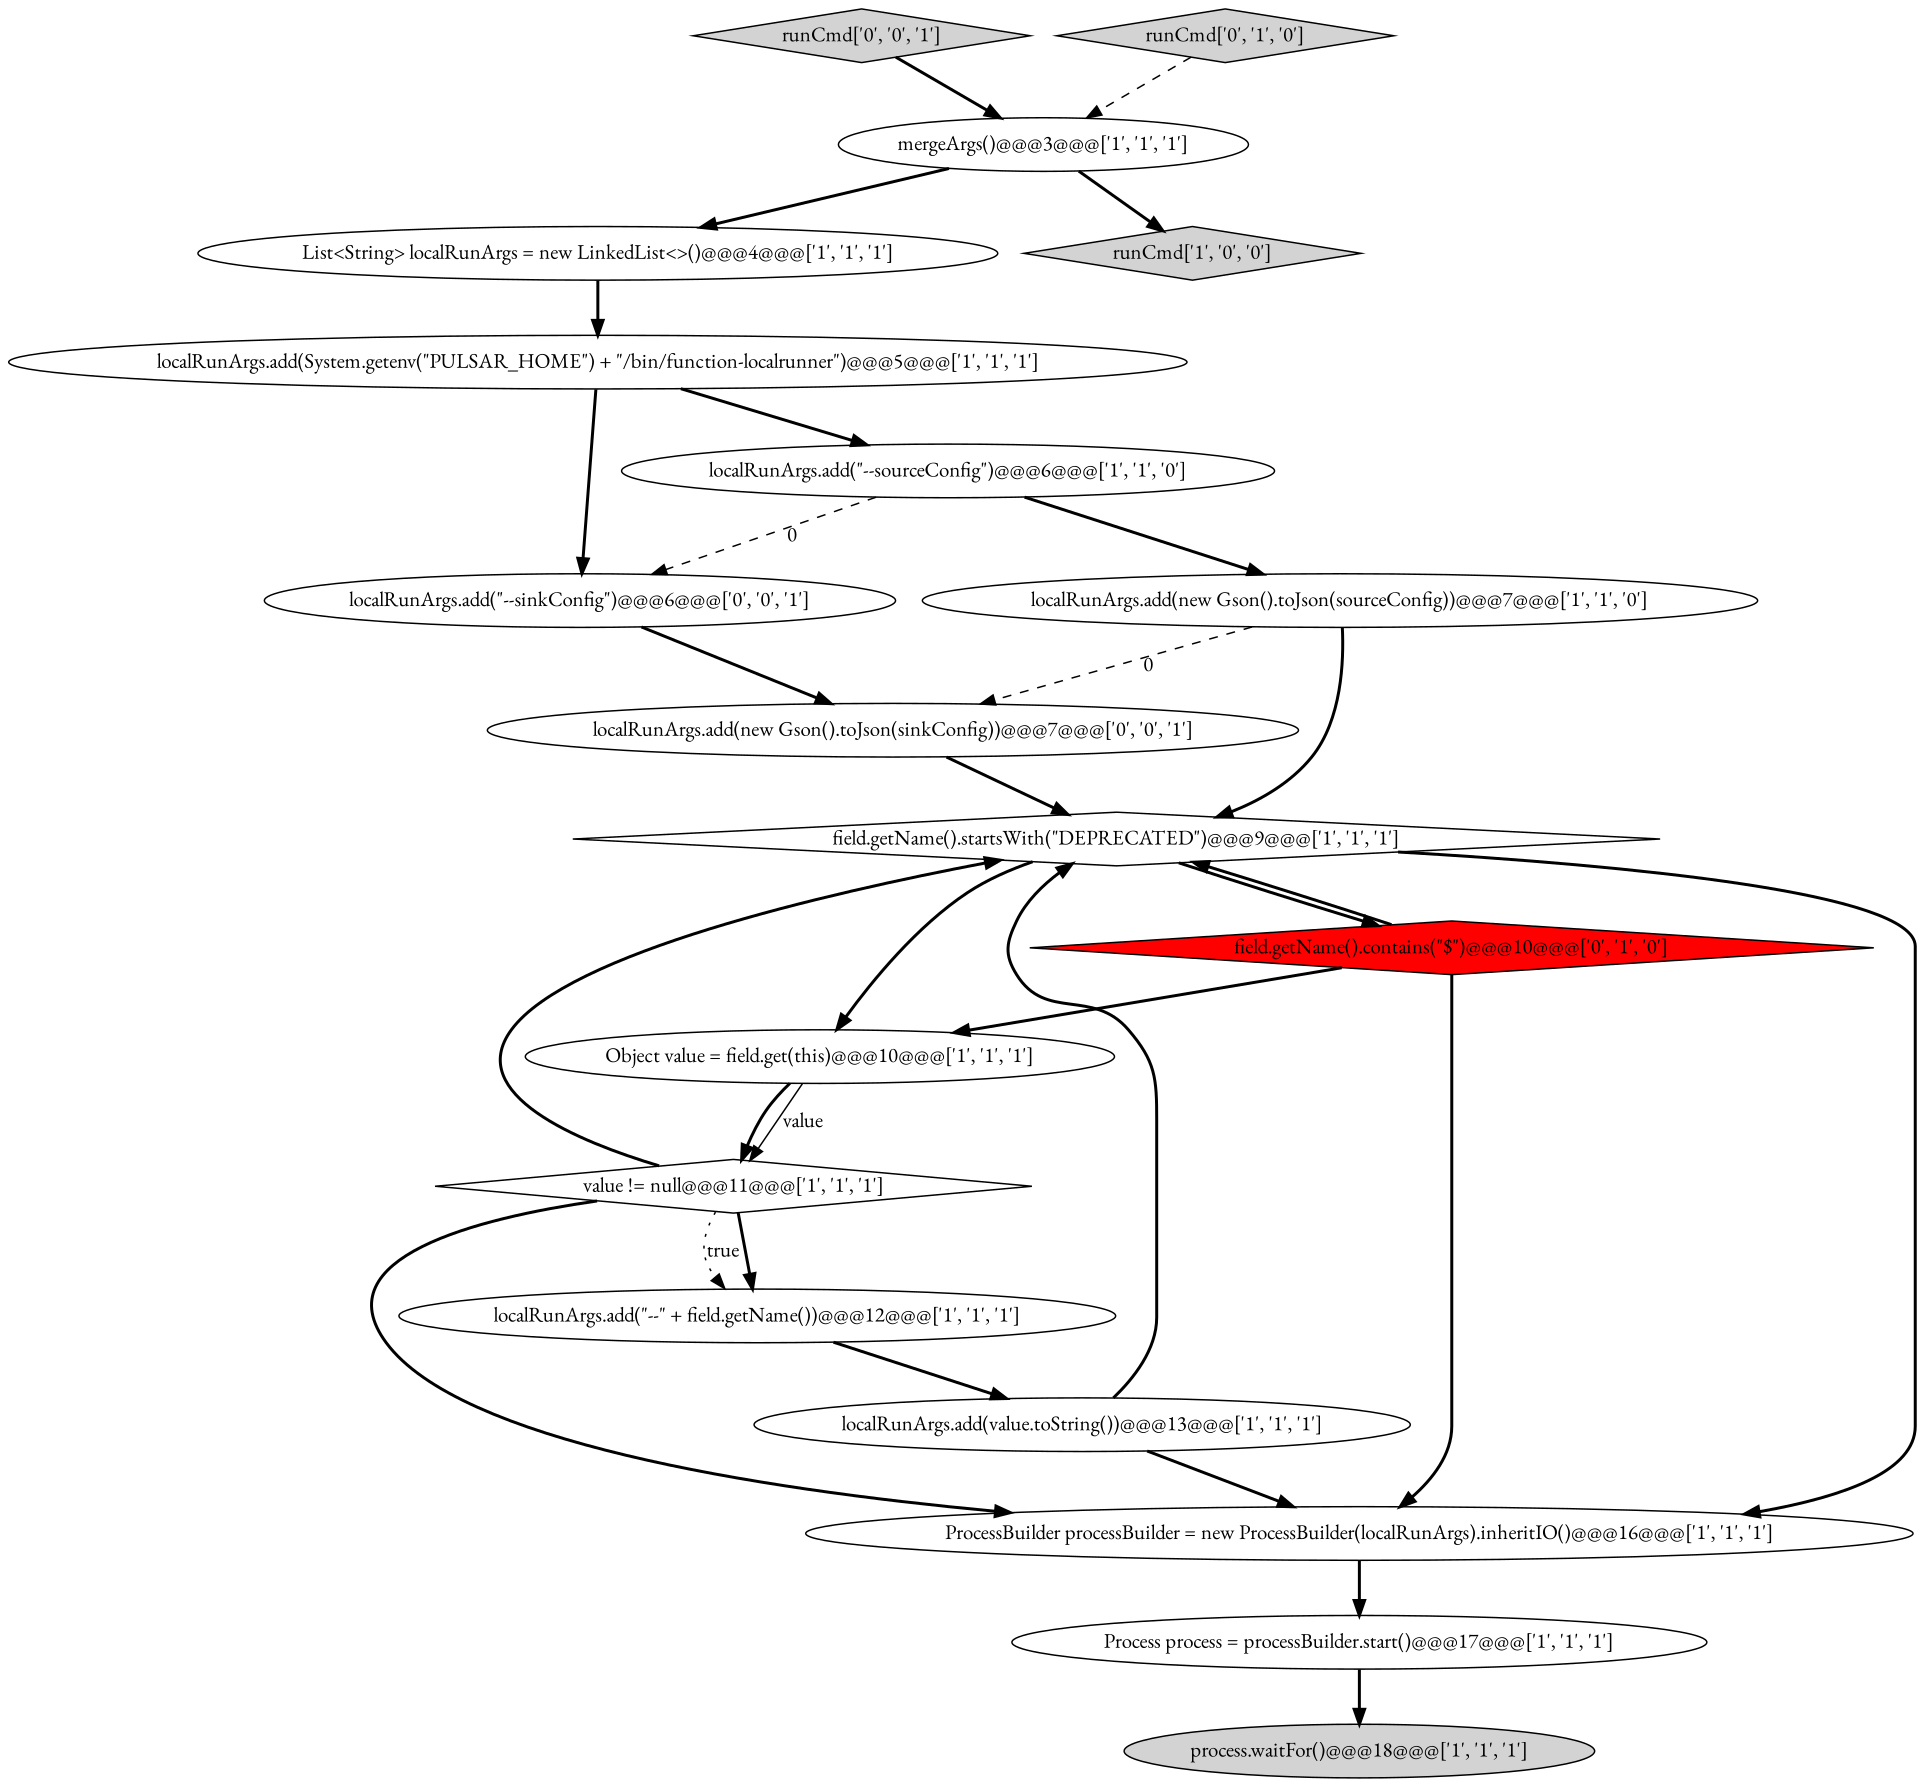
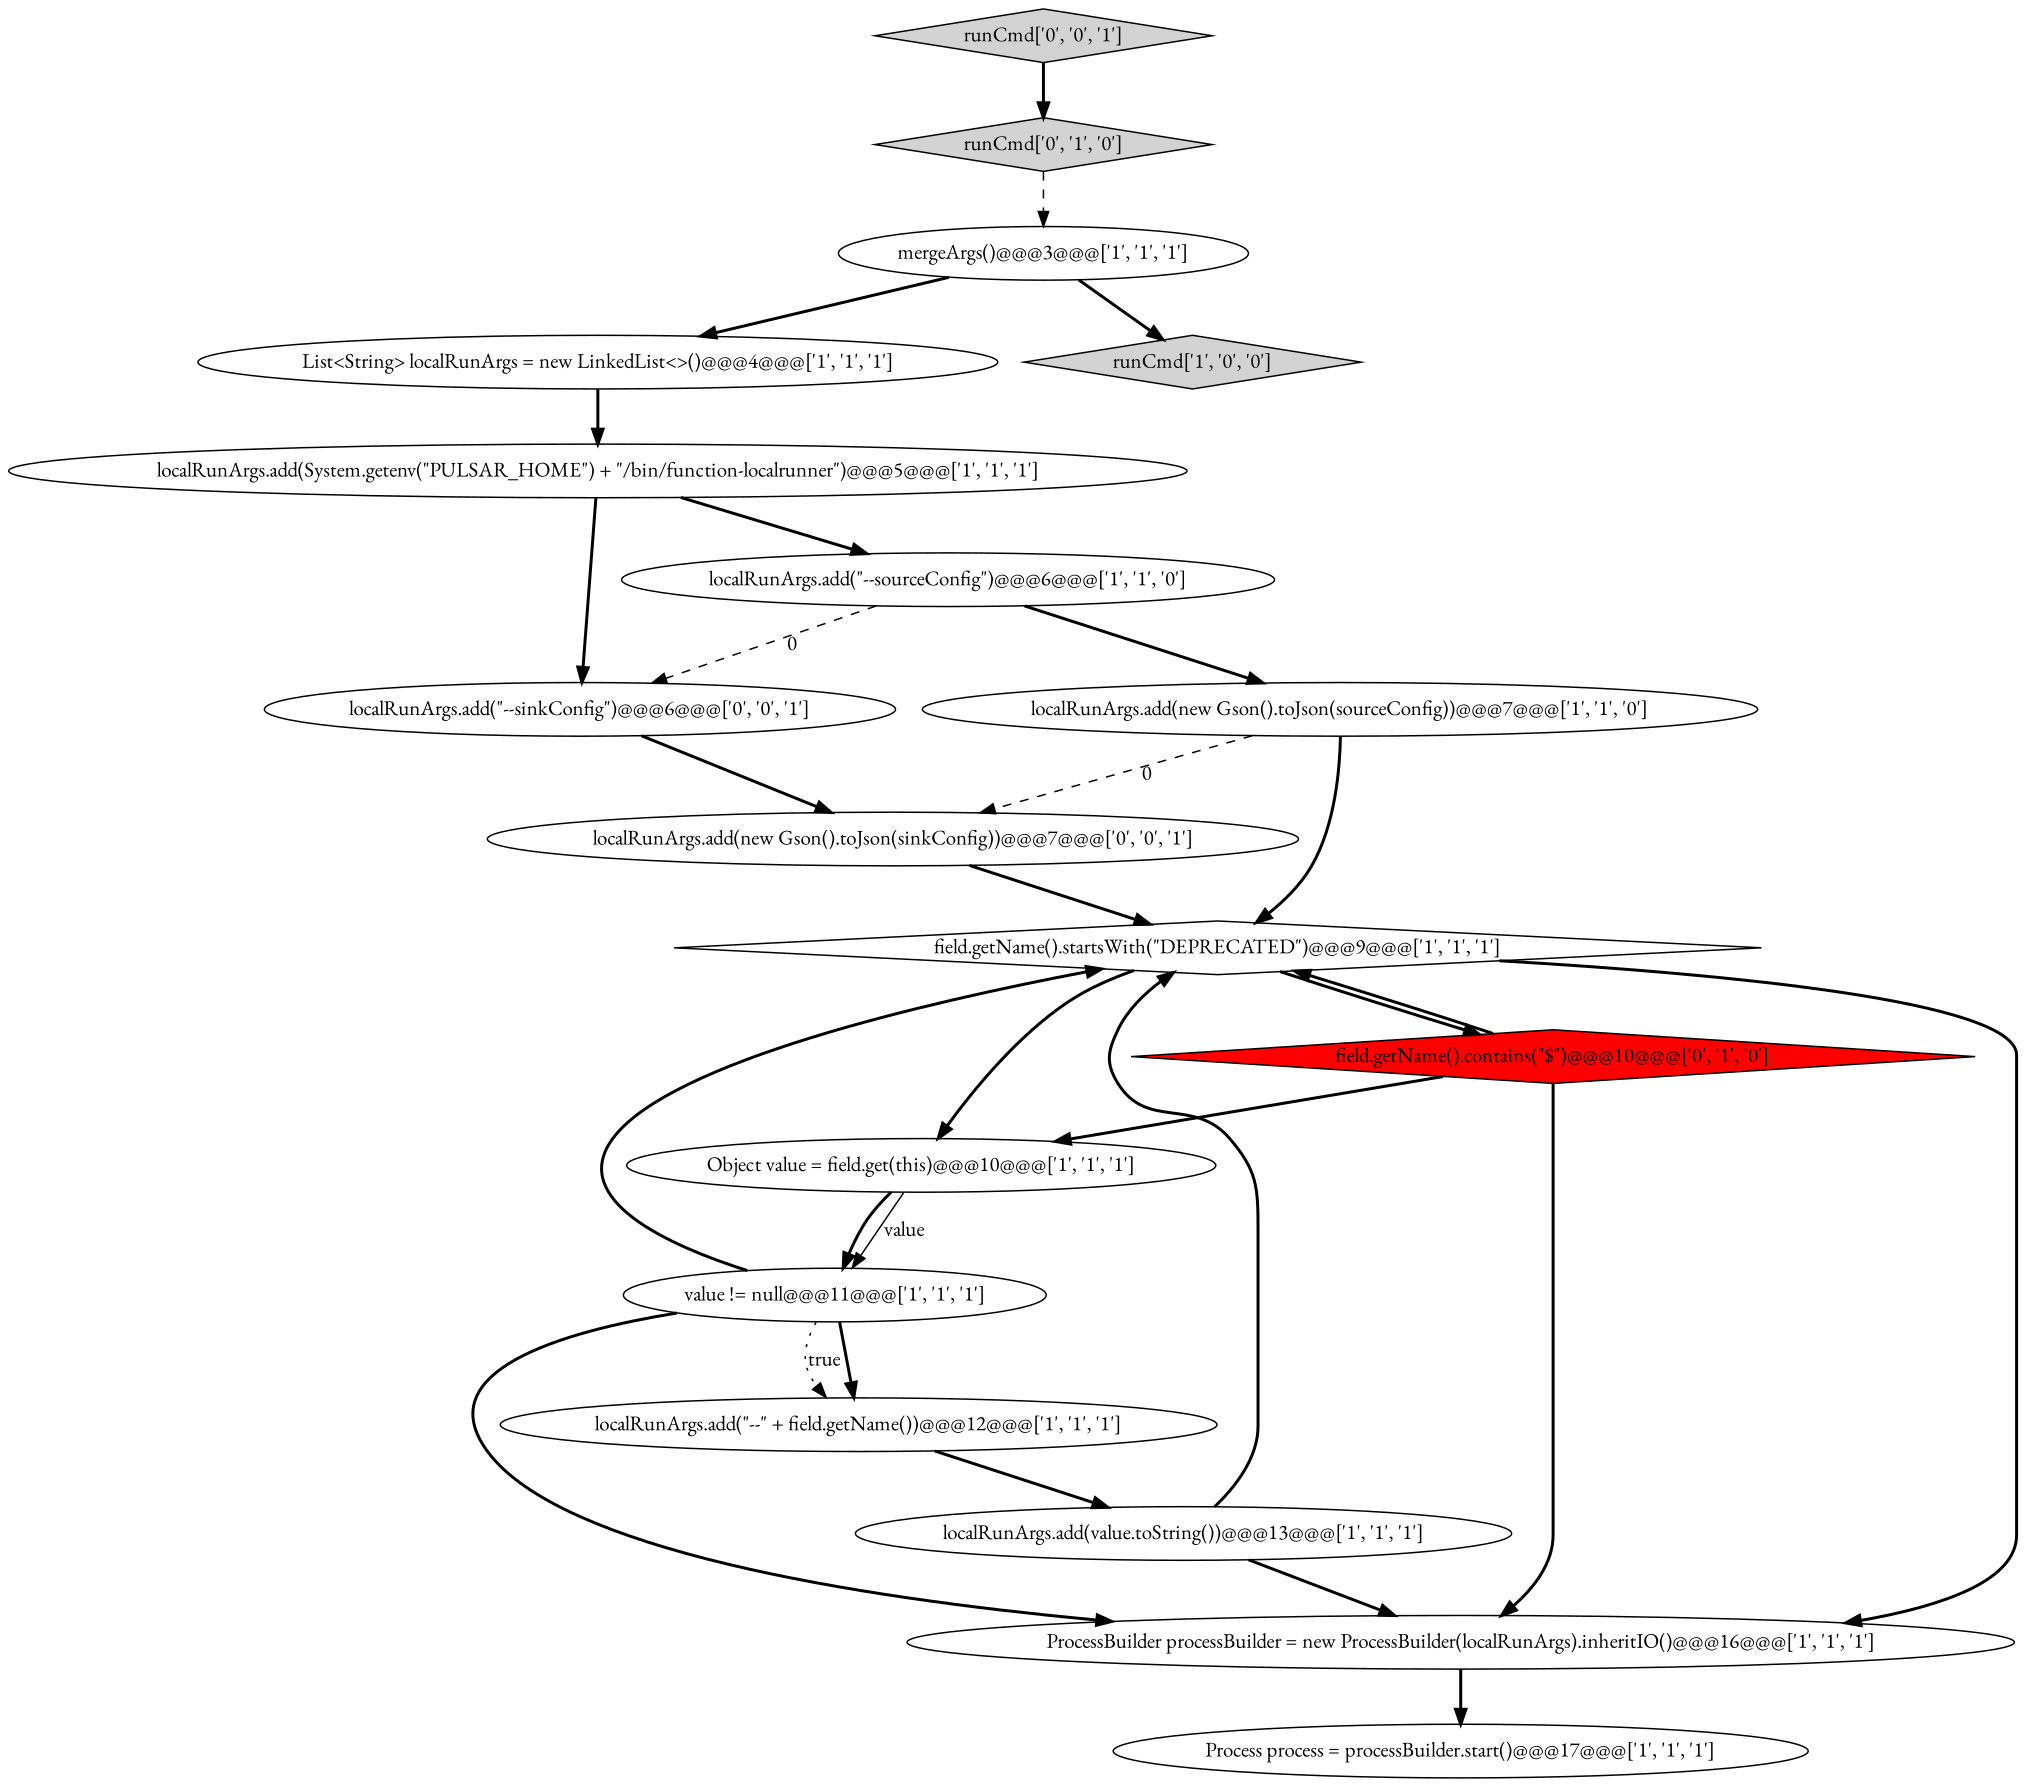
(941, 84) -> (1043, 83)
(733, 1186) -> (835, 1295)
(1359, 1751) -> none
